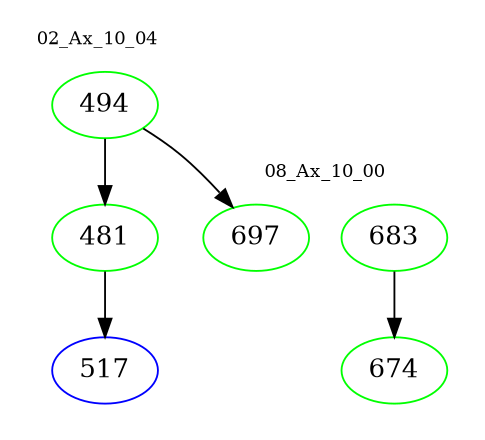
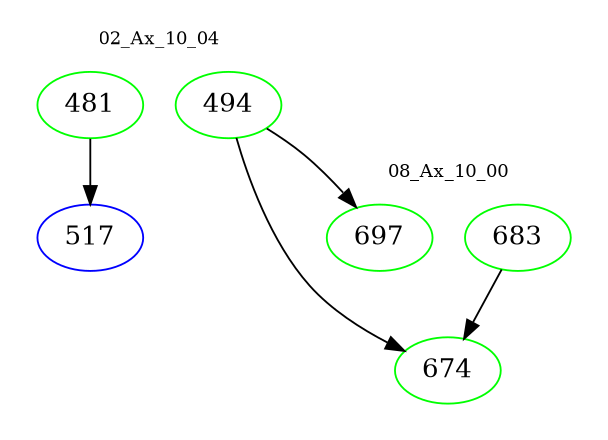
(105, 162) -> (285, 253)
